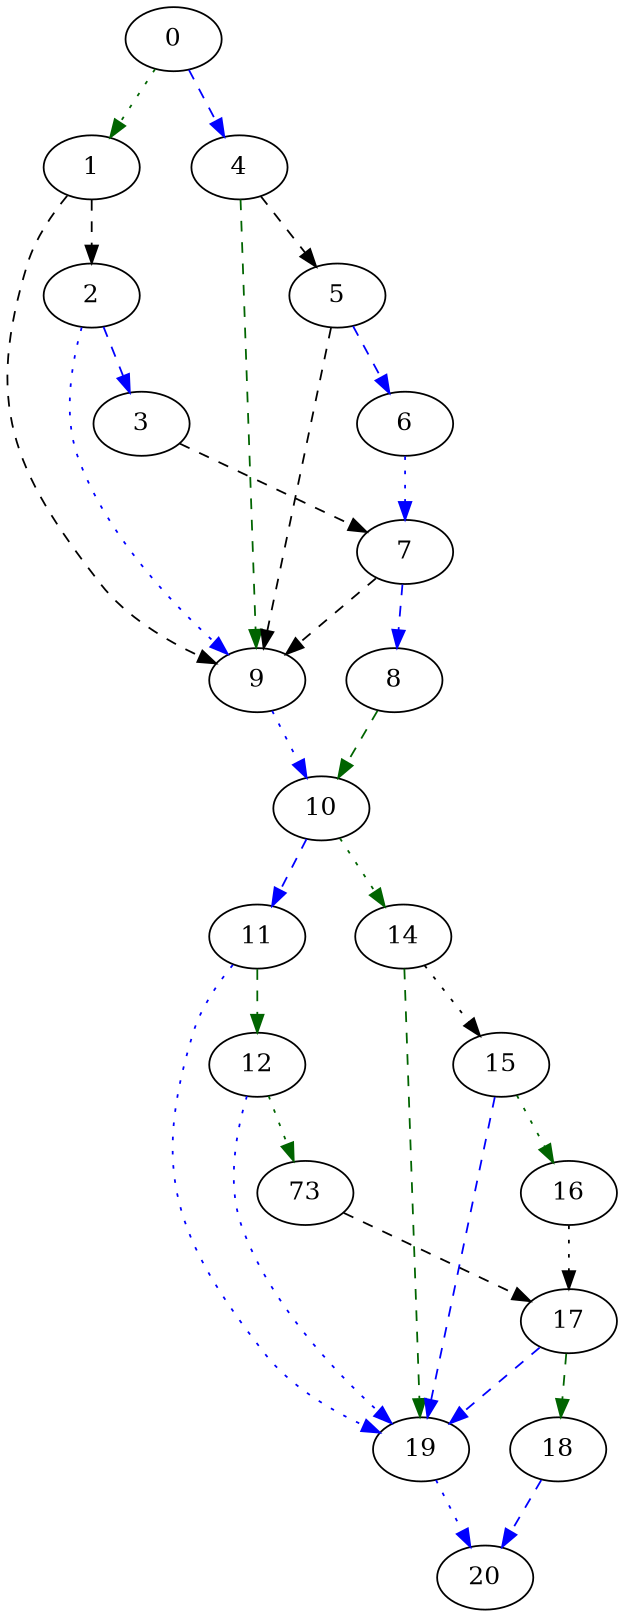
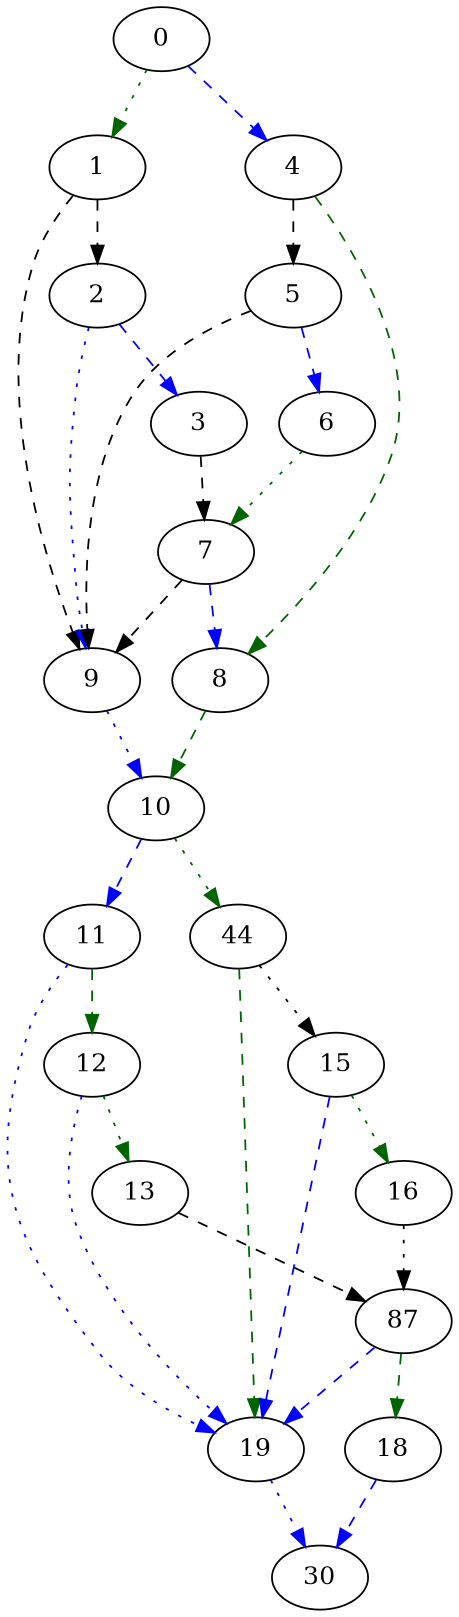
(248, 414) -> (397, 431)
(405, 479) -> (273, 481)
(403, 937) -> (238, 937)
(305, 1193) -> (140, 1193)
(569, 1321) -> (404, 1321)
(485, 1578) -> (320, 1578)
